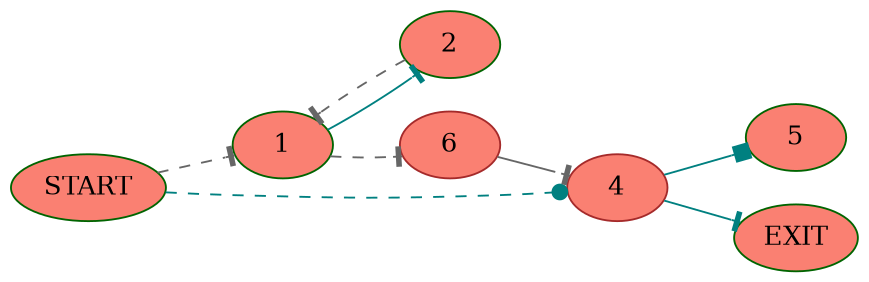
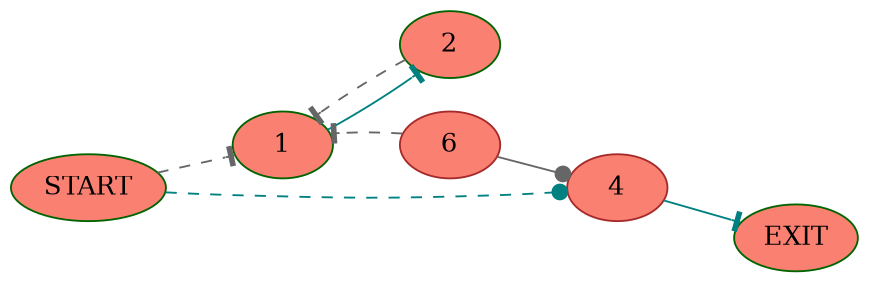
(796, 138) -> none
(361, 157) -> (371, 132)
(526, 164) -> (526, 164)
